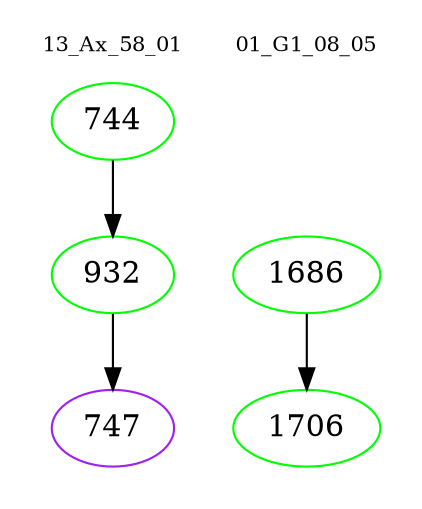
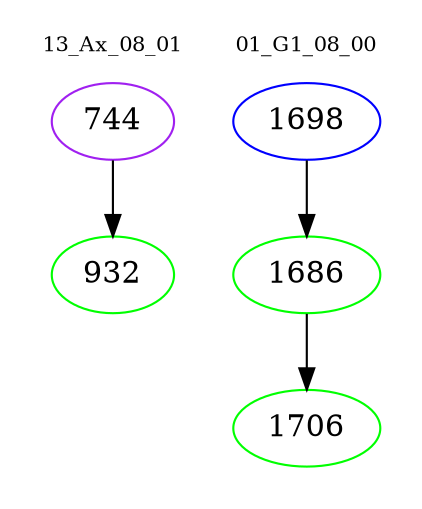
(113, 46) -> (113, 46)
(307, 46) -> (307, 46)
(113, 121) -> (113, 121)
none -> (307, 121)
(113, 428) -> none
